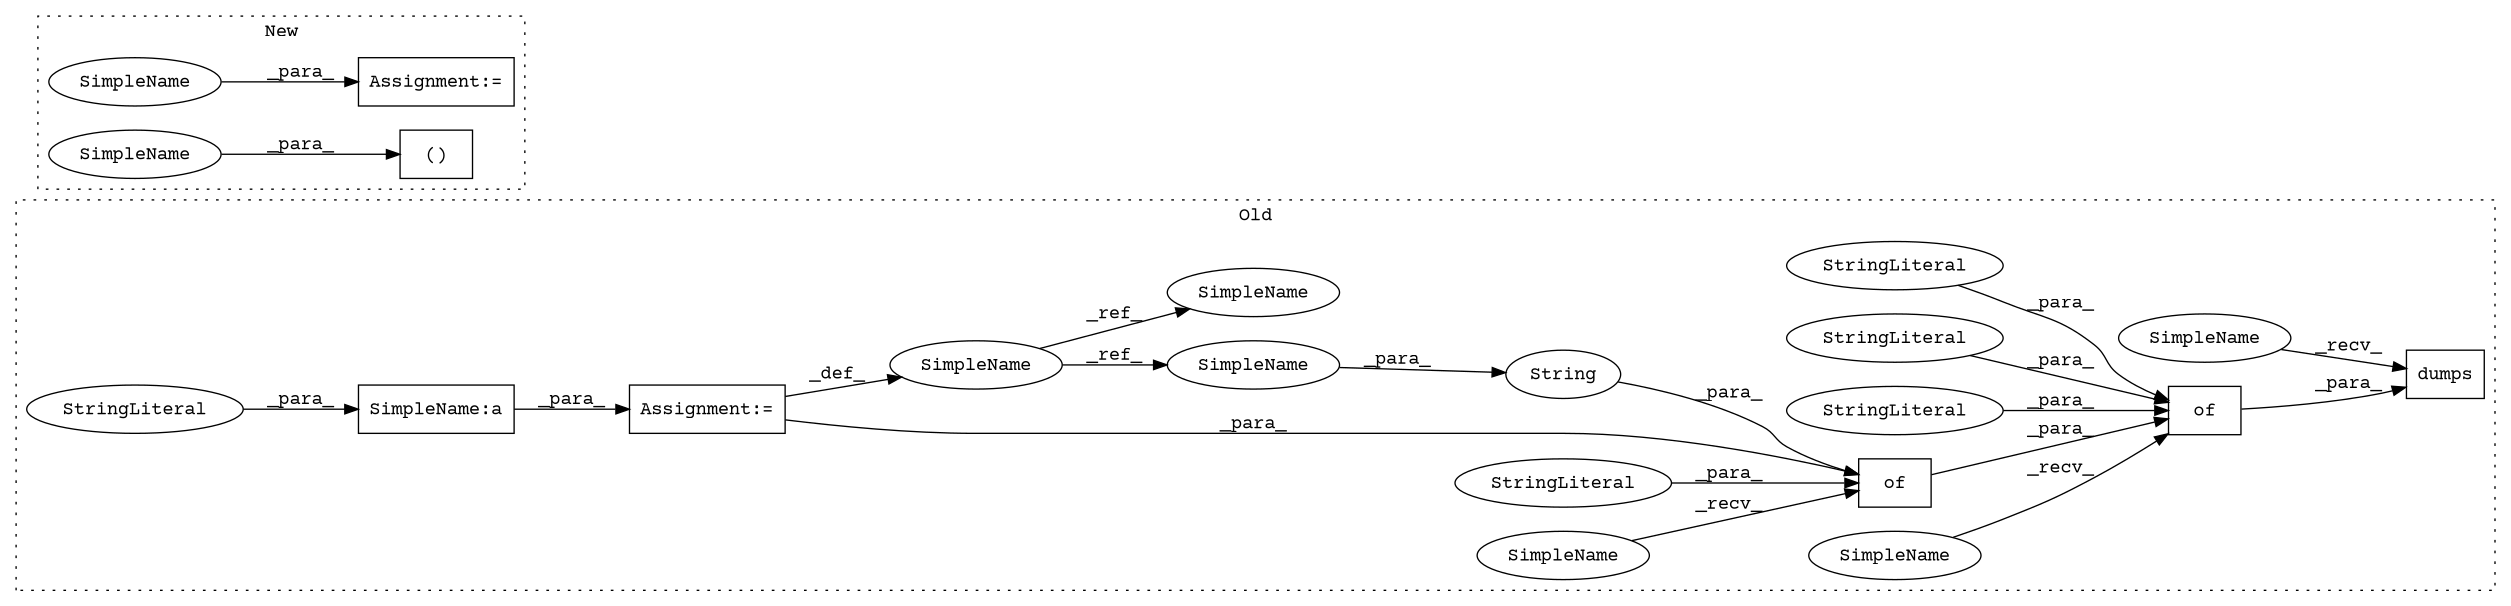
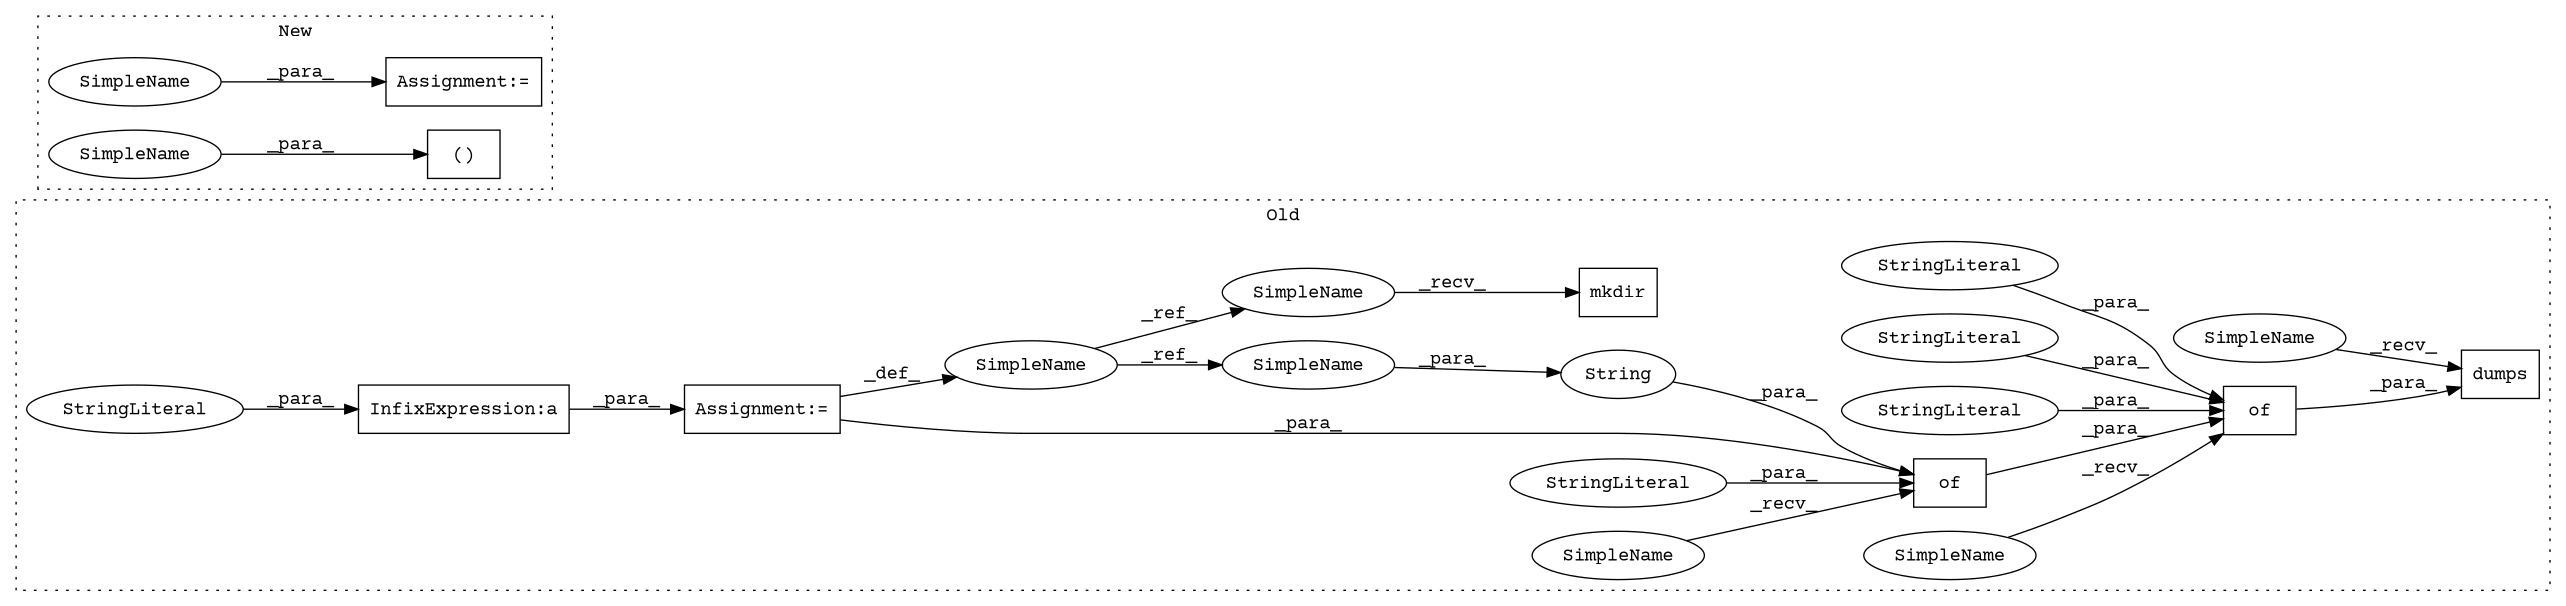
none -> (1618, 292)
(436, 409) -> (464, 409)
